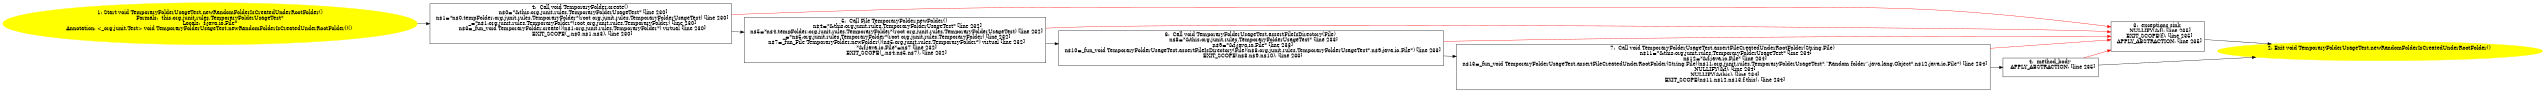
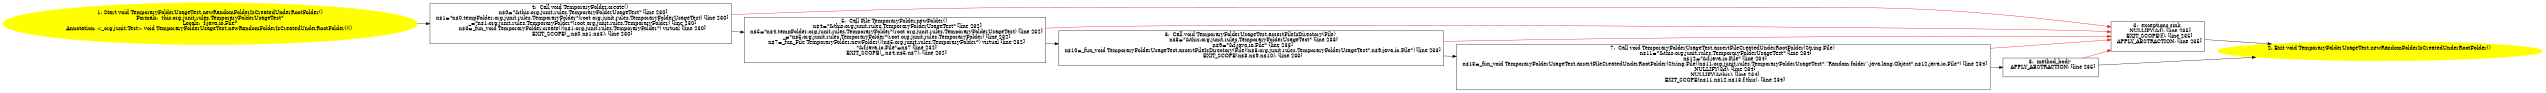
(2051, 67) -> (2051, 67)
